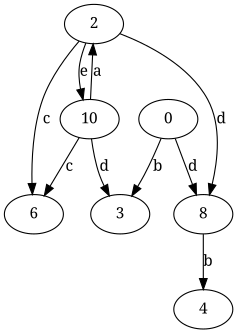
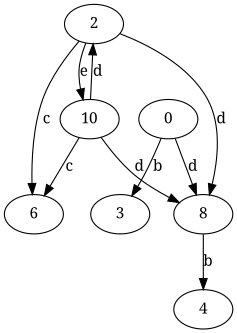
(98, 72) -> (98, 72)
(96, 163) -> (131, 172)
